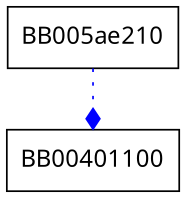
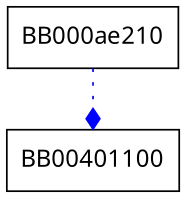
(93, 38) -> (93, 38)
